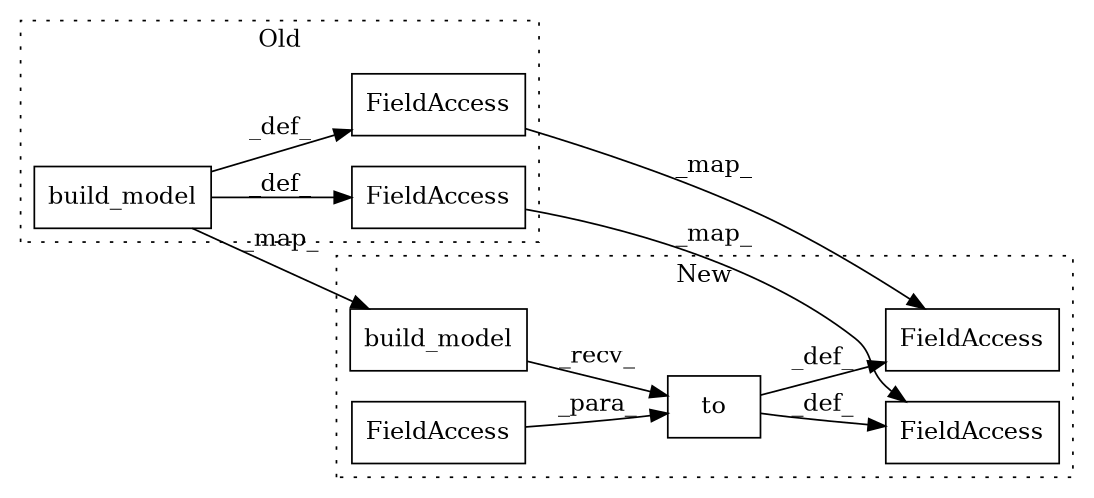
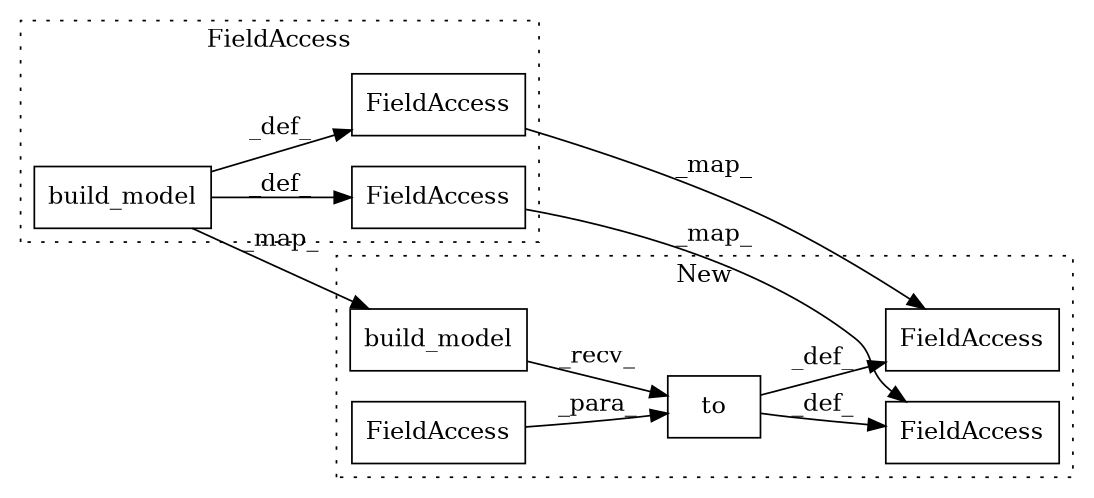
(280, 40) -> (280, 40)
